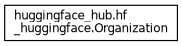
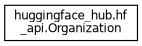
(91, 23) -> (71, 23)
